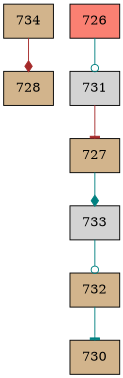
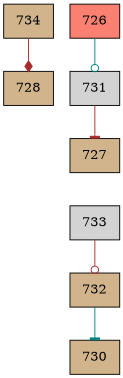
(95, 184) -> none
(95, 253) -> (95, 253)
